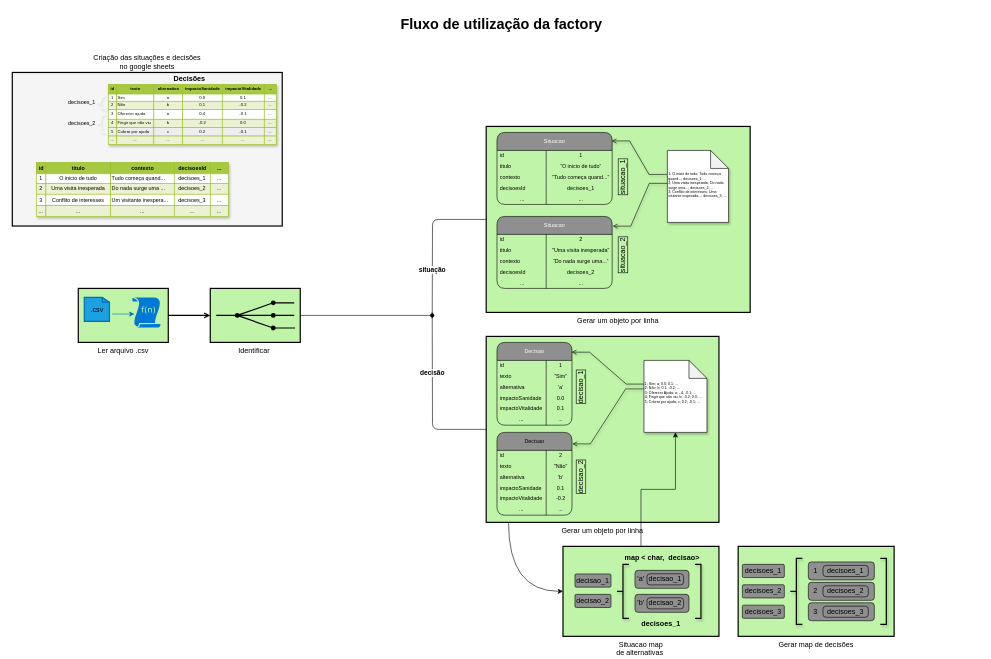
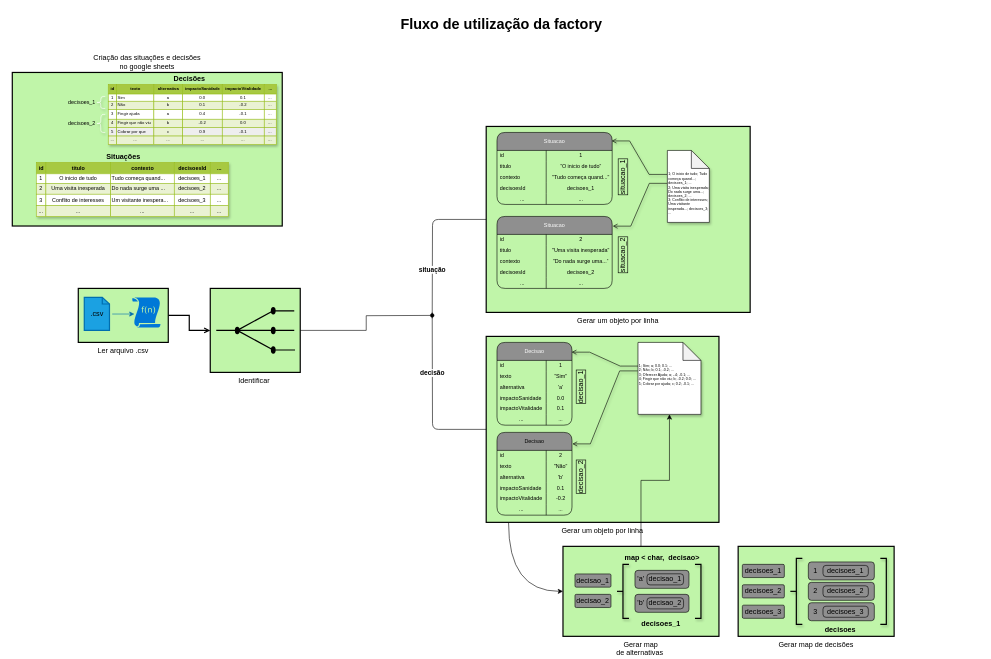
(134, 114) -> (130, 114)
(136, 132) -> (133, 132)
(168, 132) -> (168, 132)
(203, 132) -> (203, 132)
(147, 149) -> (147, 149)
none -> (123, 156)
(698, 186) -> (689, 186)
(97, 309) -> (97, 314)
(255, 315) -> (255, 330)
(676, 396) -> (670, 378)
none -> (841, 630)
(641, 649) -> (641, 649)
